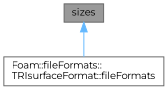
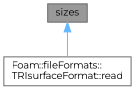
(84, 71) -> (67, 71)
